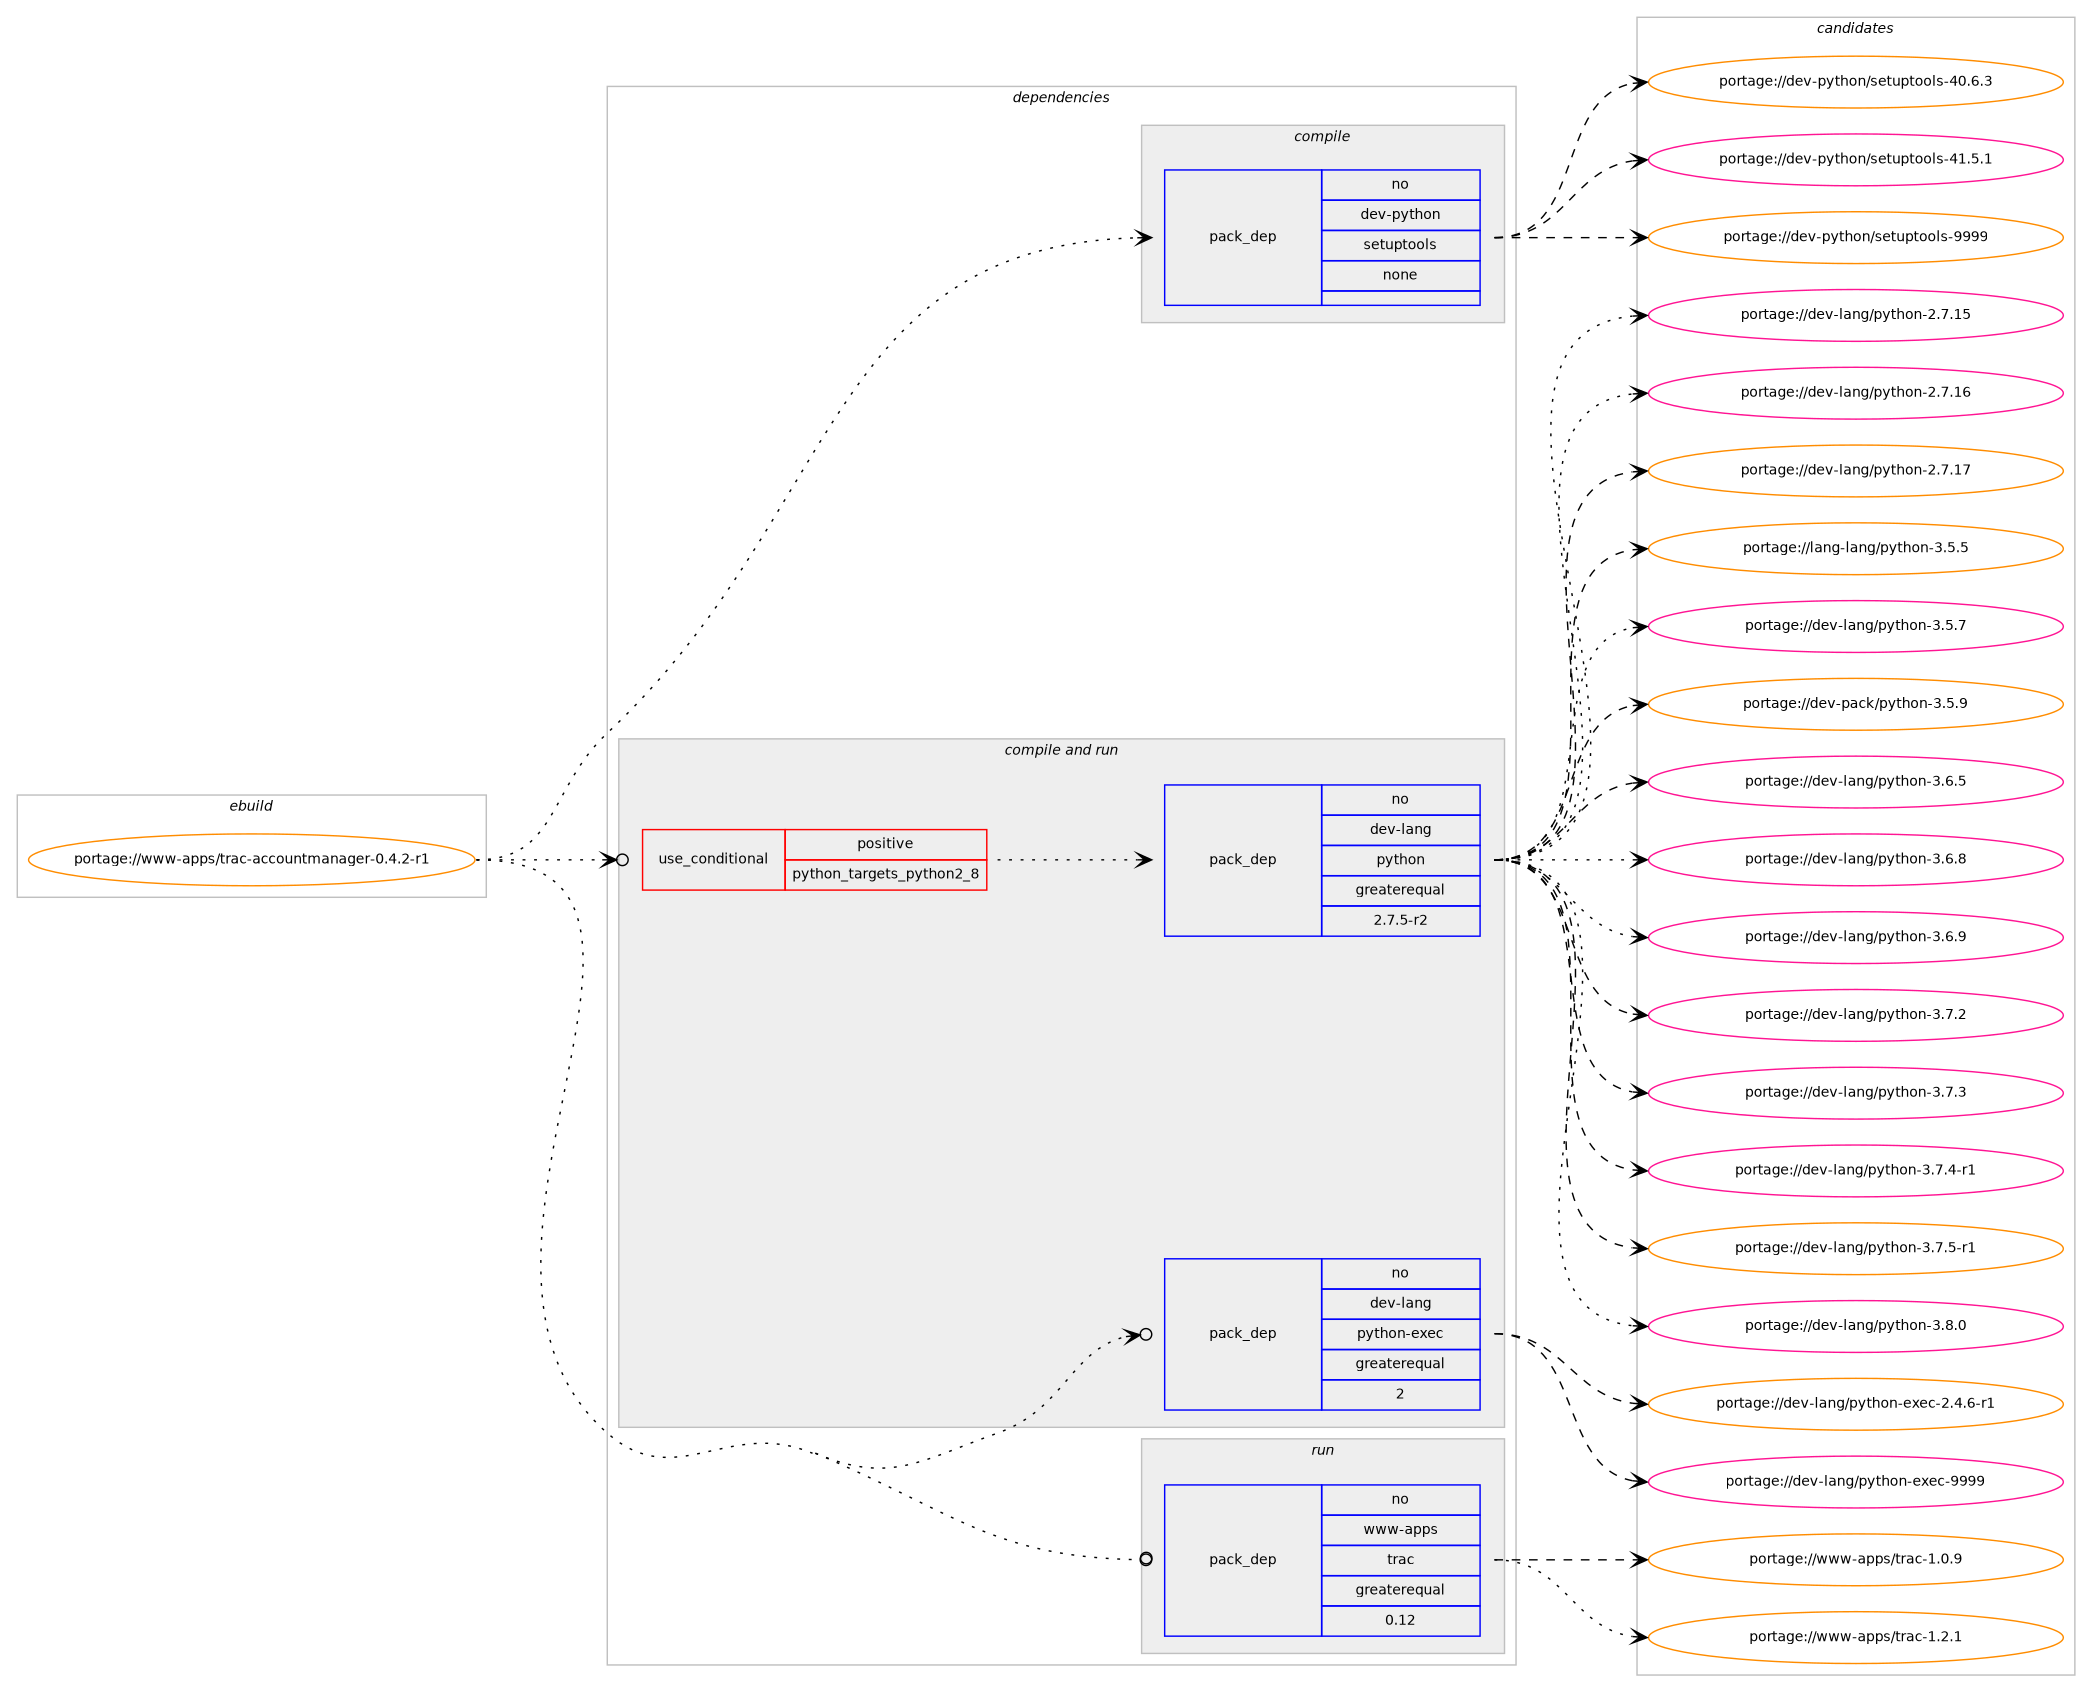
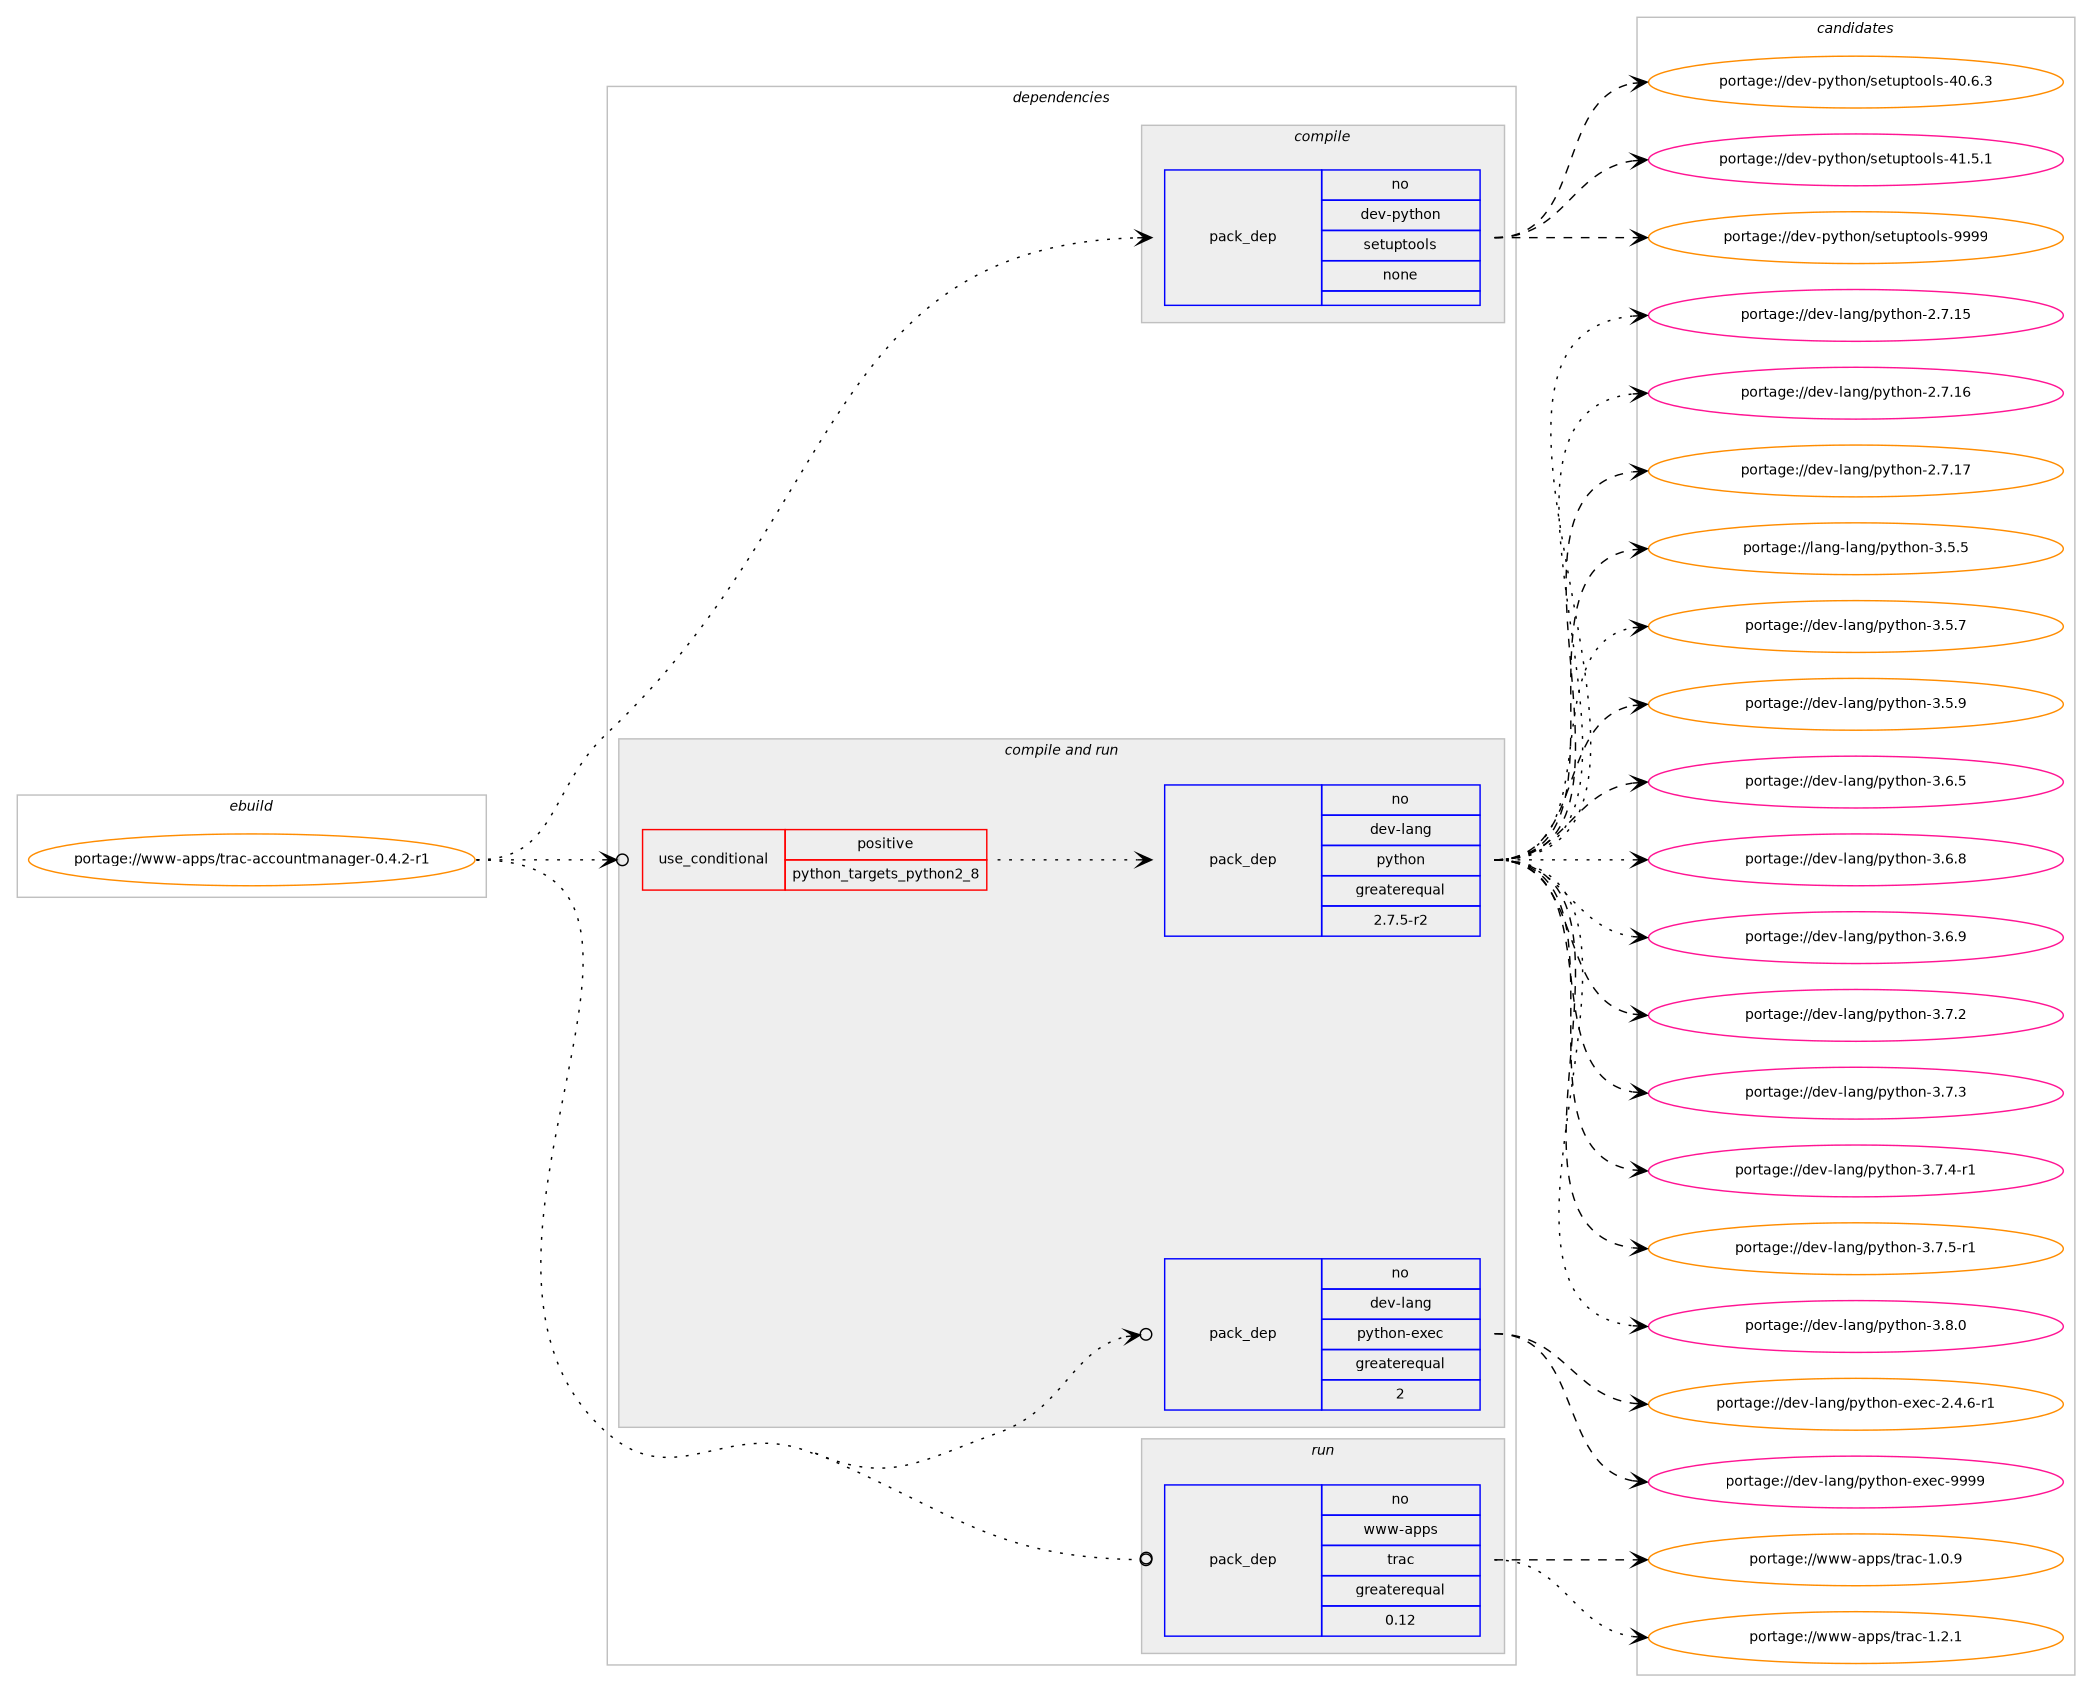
(1856, 627) -> (1856, 627)
(1856, 704) -> (1856, 704)
